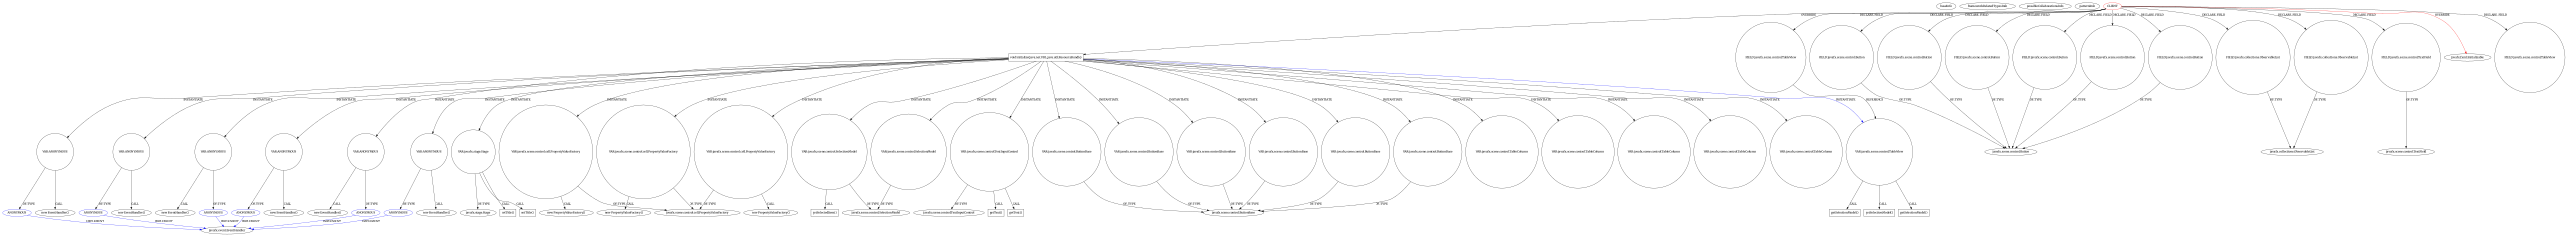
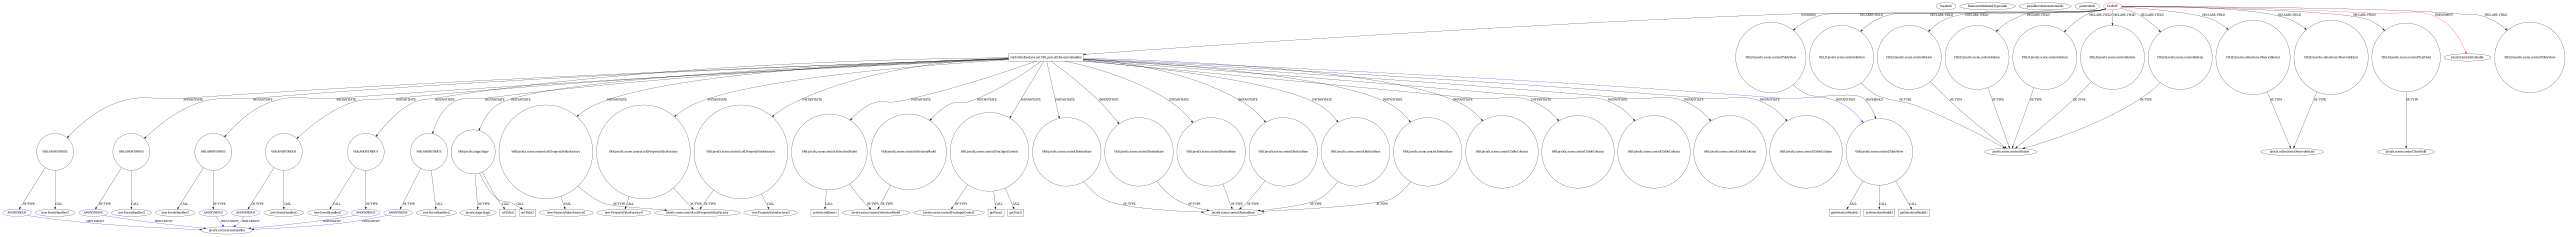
(2442, 15) -> (2444, 15)
